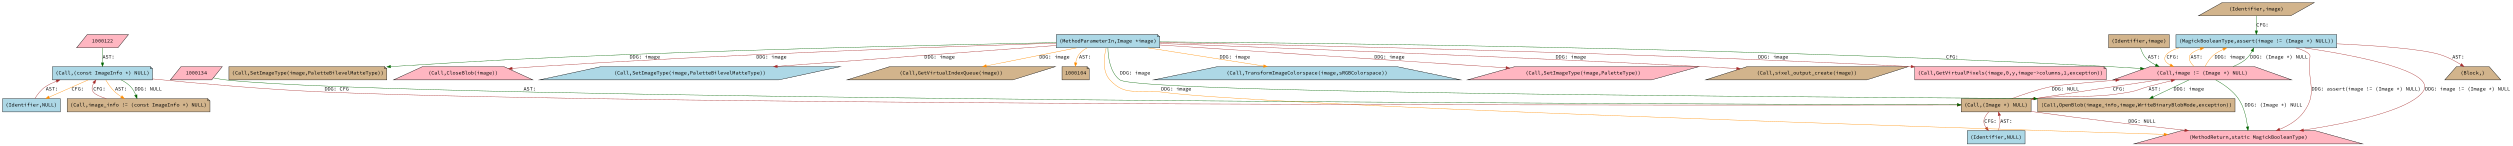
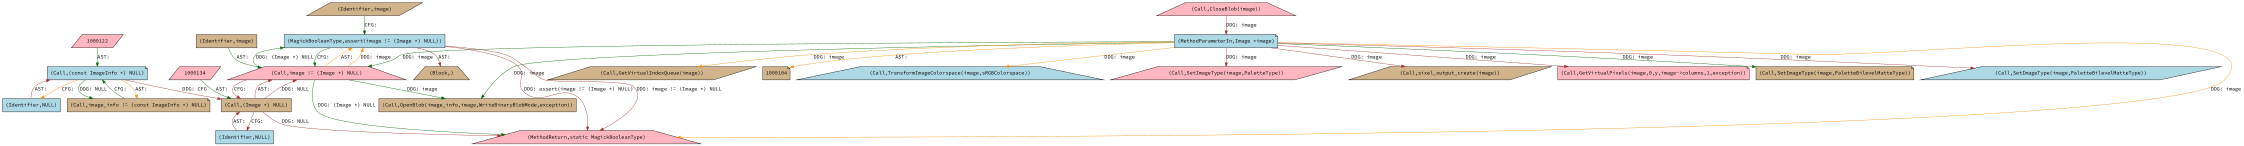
(784, 53) -> (1226, 23)
(2167, 54) -> (319, 52)
(1954, 57) -> (418, 57)
(95, 94) -> (114, 92)
